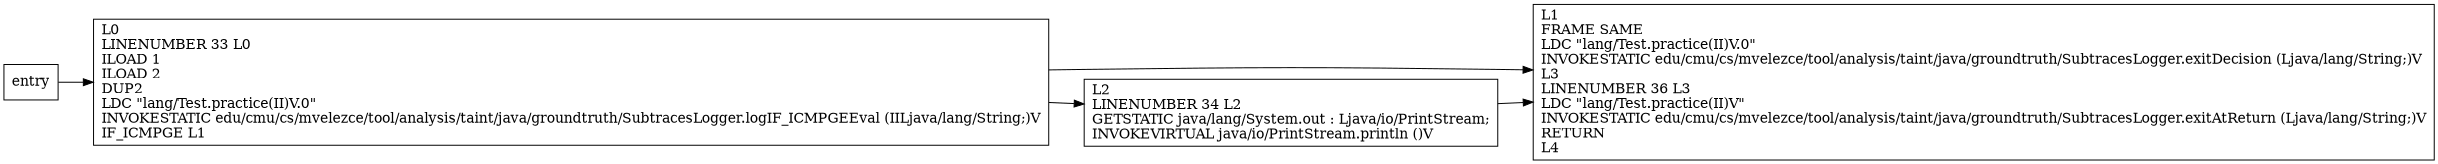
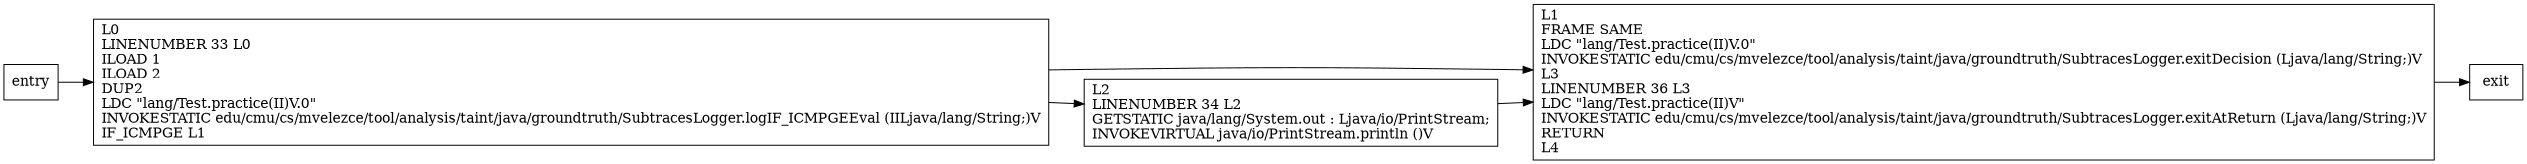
none -> (2496, 82)
